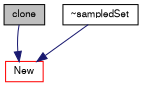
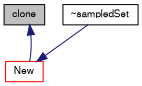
(18, 38) -> (31, 48)
